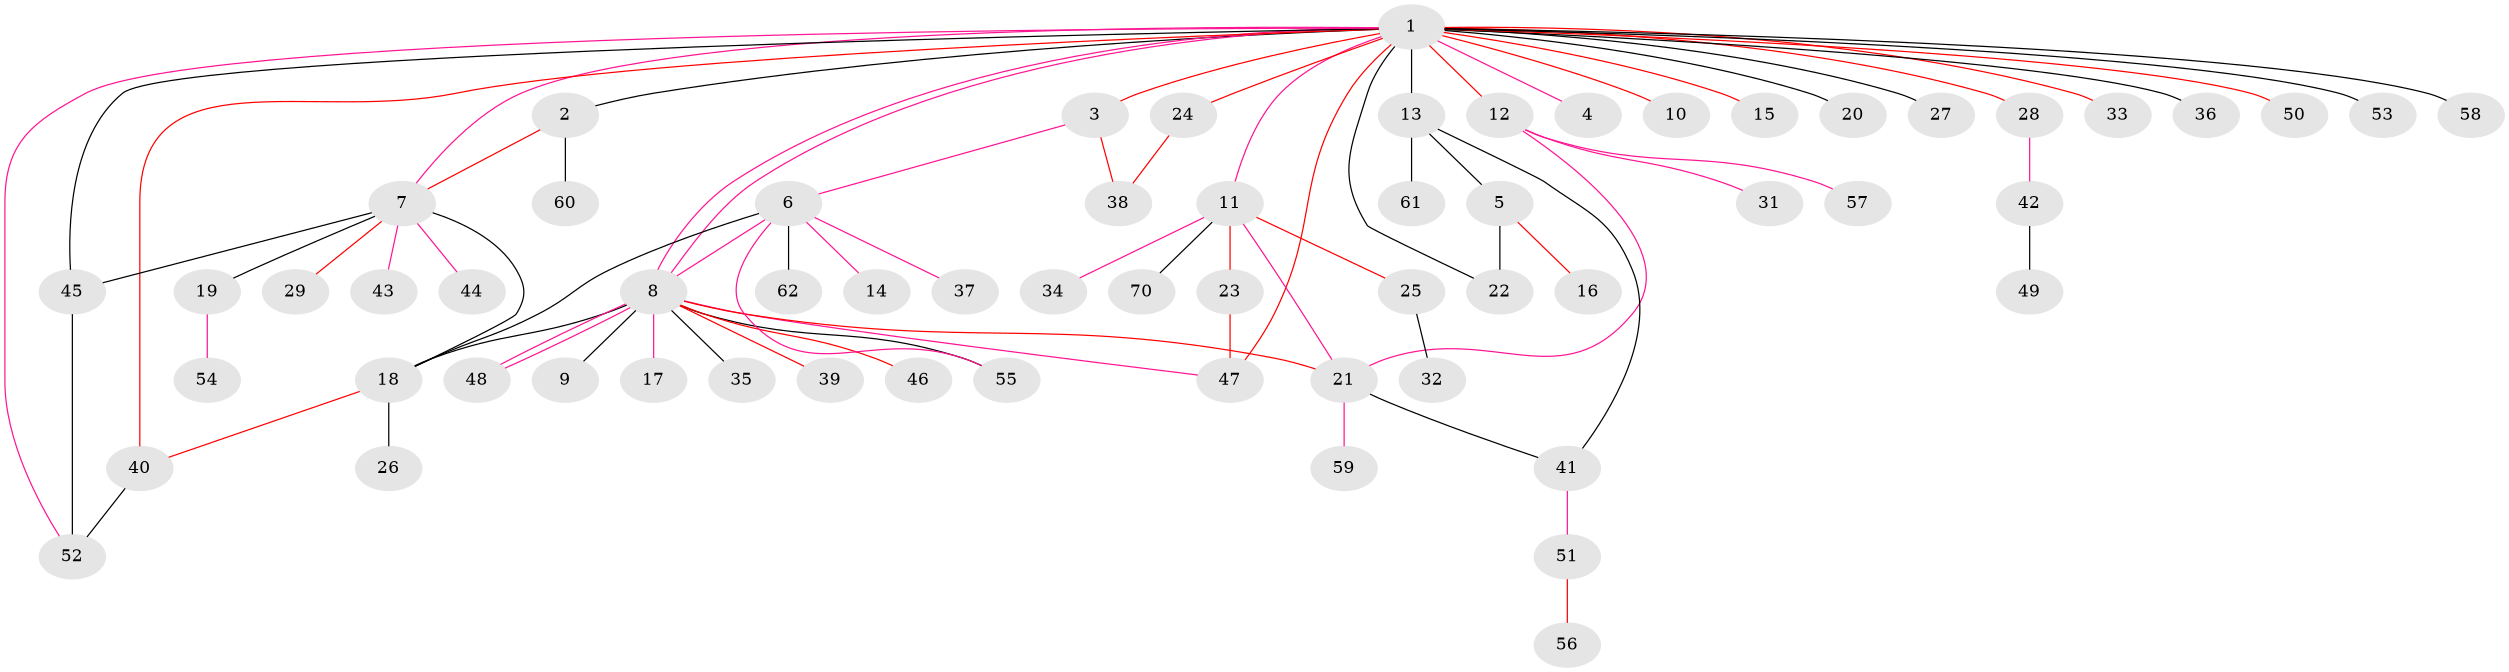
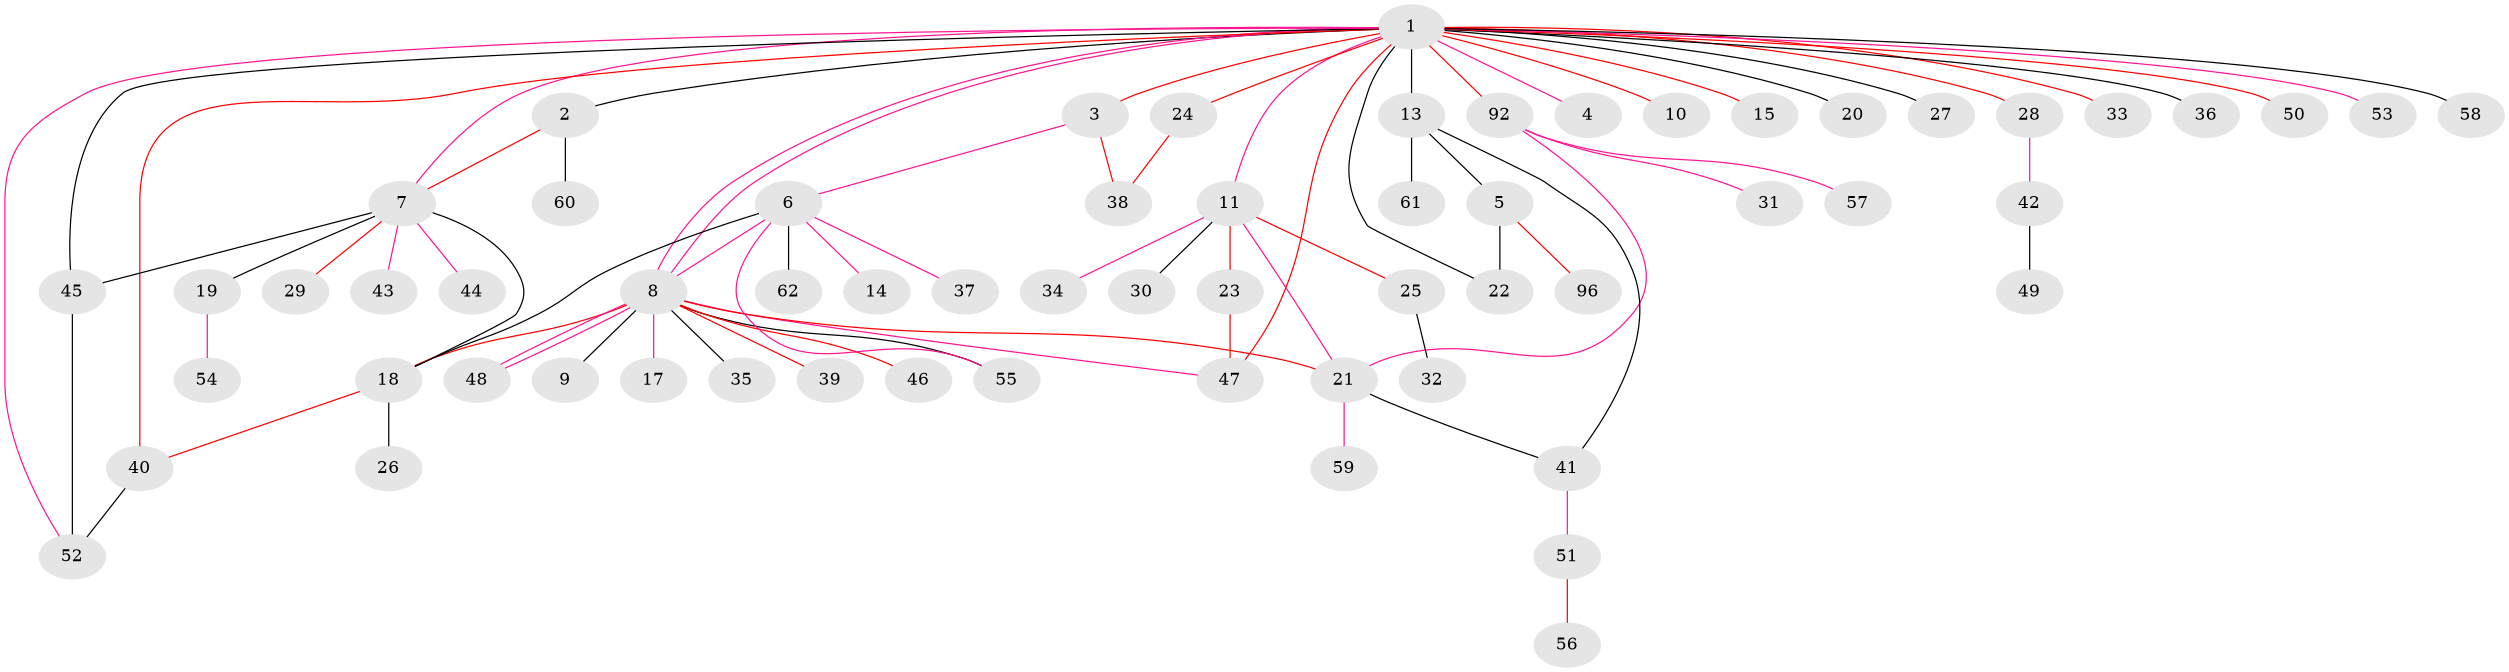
(1903, 47) -> (1903, 47)
(1500, 115) -> (1500, 115)
(1142, 292) -> (1142, 292)
(1588, 292) -> (1588, 292)
(520, 335) -> (520, 335)
